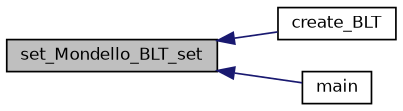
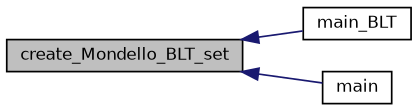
(337, 24) -> (357, 24)
(112, 56) -> (125, 56)
